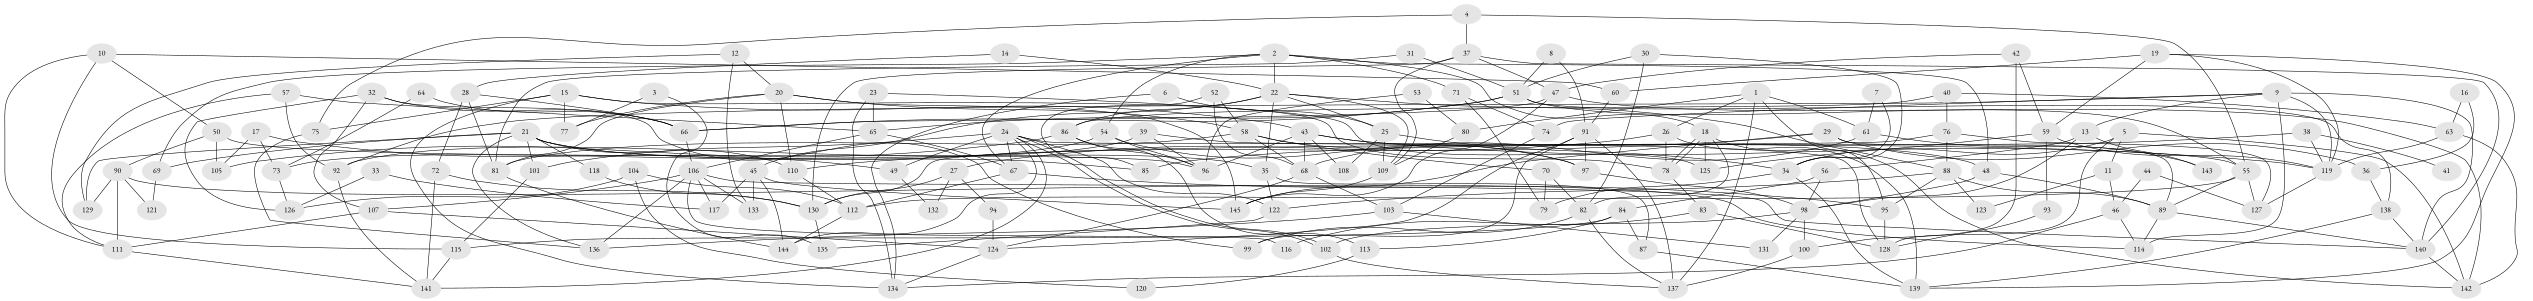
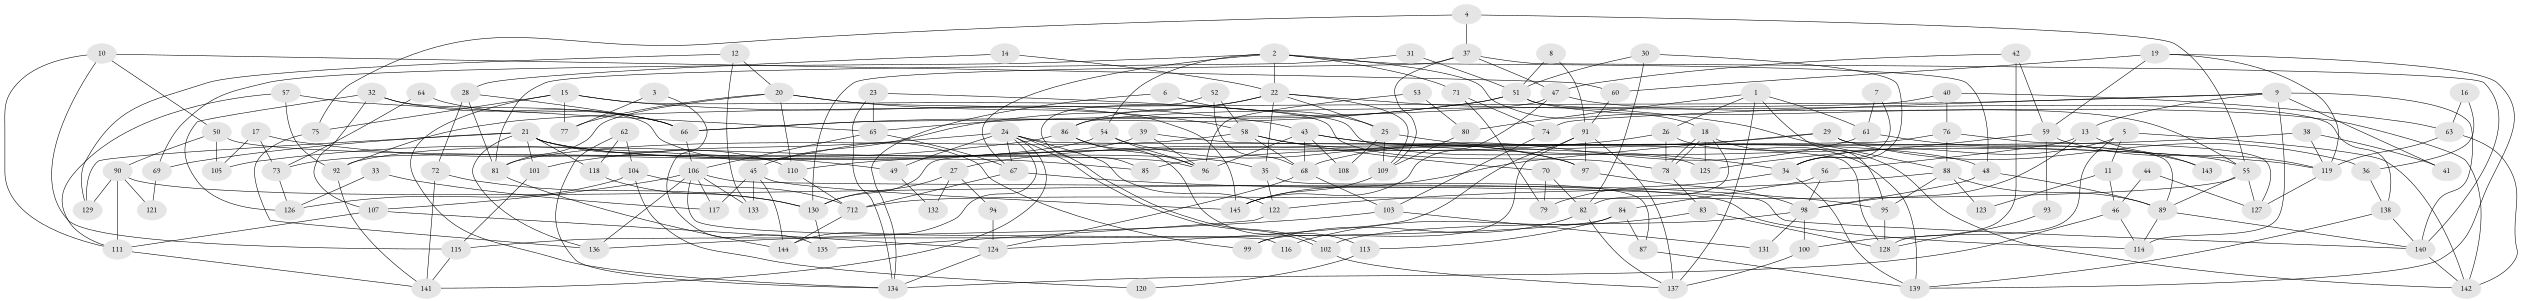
(2329, 128) -> (2362, 132)
none -> (624, 132)
(853, 210) -> (853, 210)
